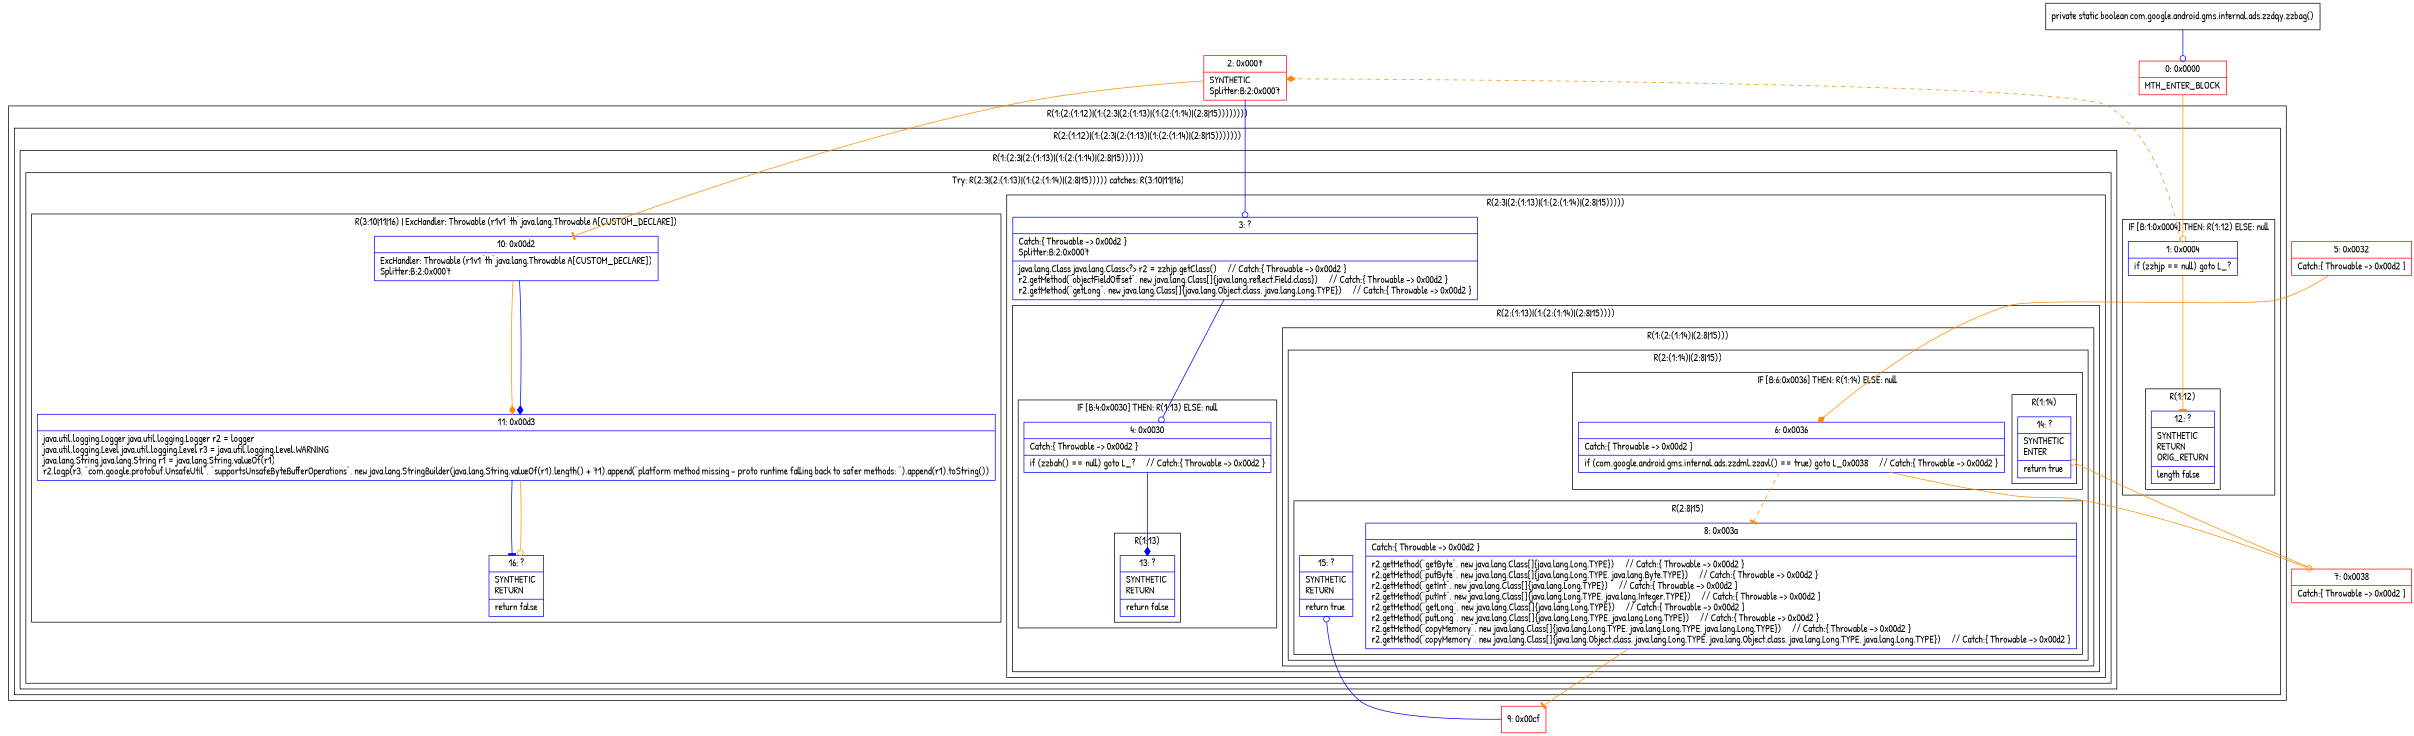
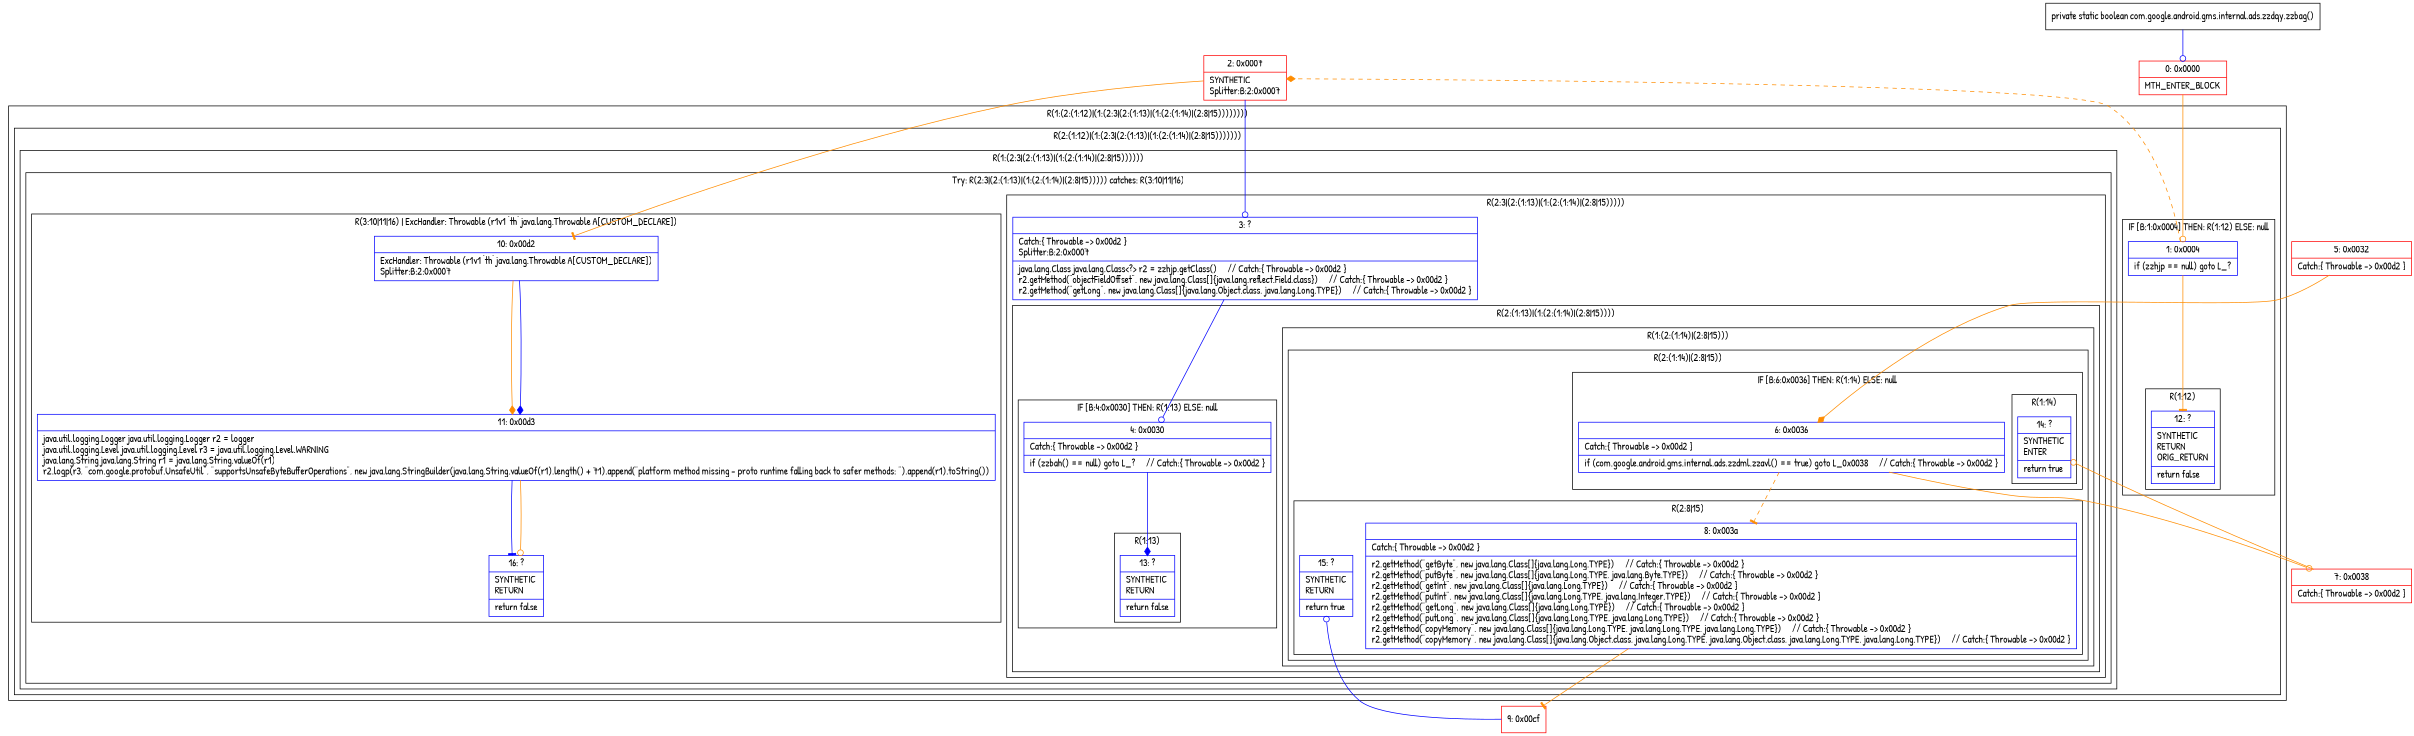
(2179, 475) -> (2179, 475)
